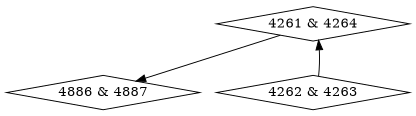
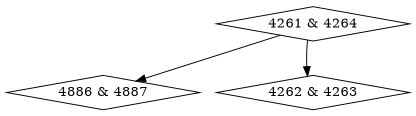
(319, 63) -> (307, 53)
